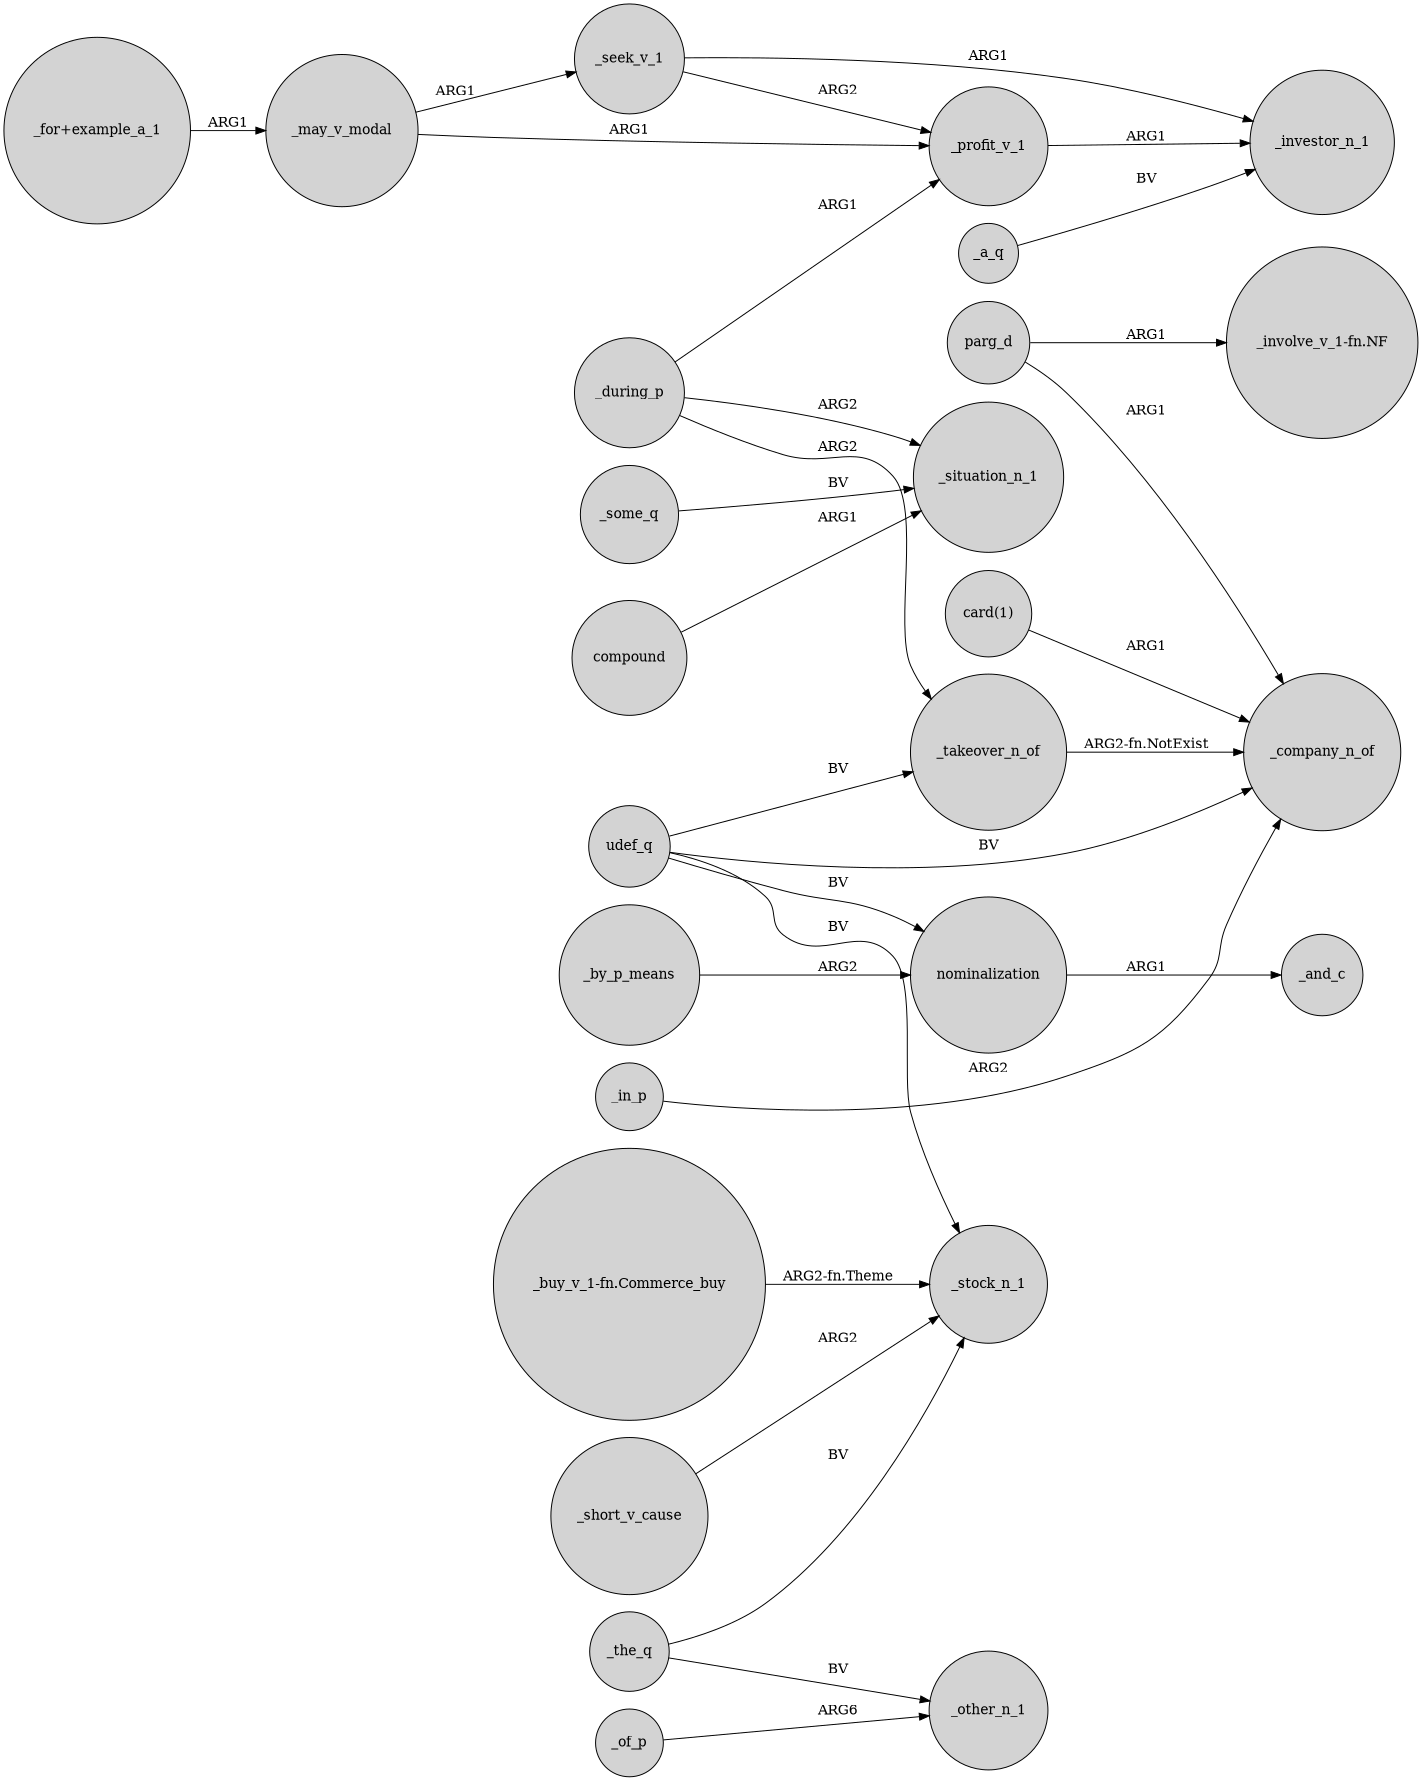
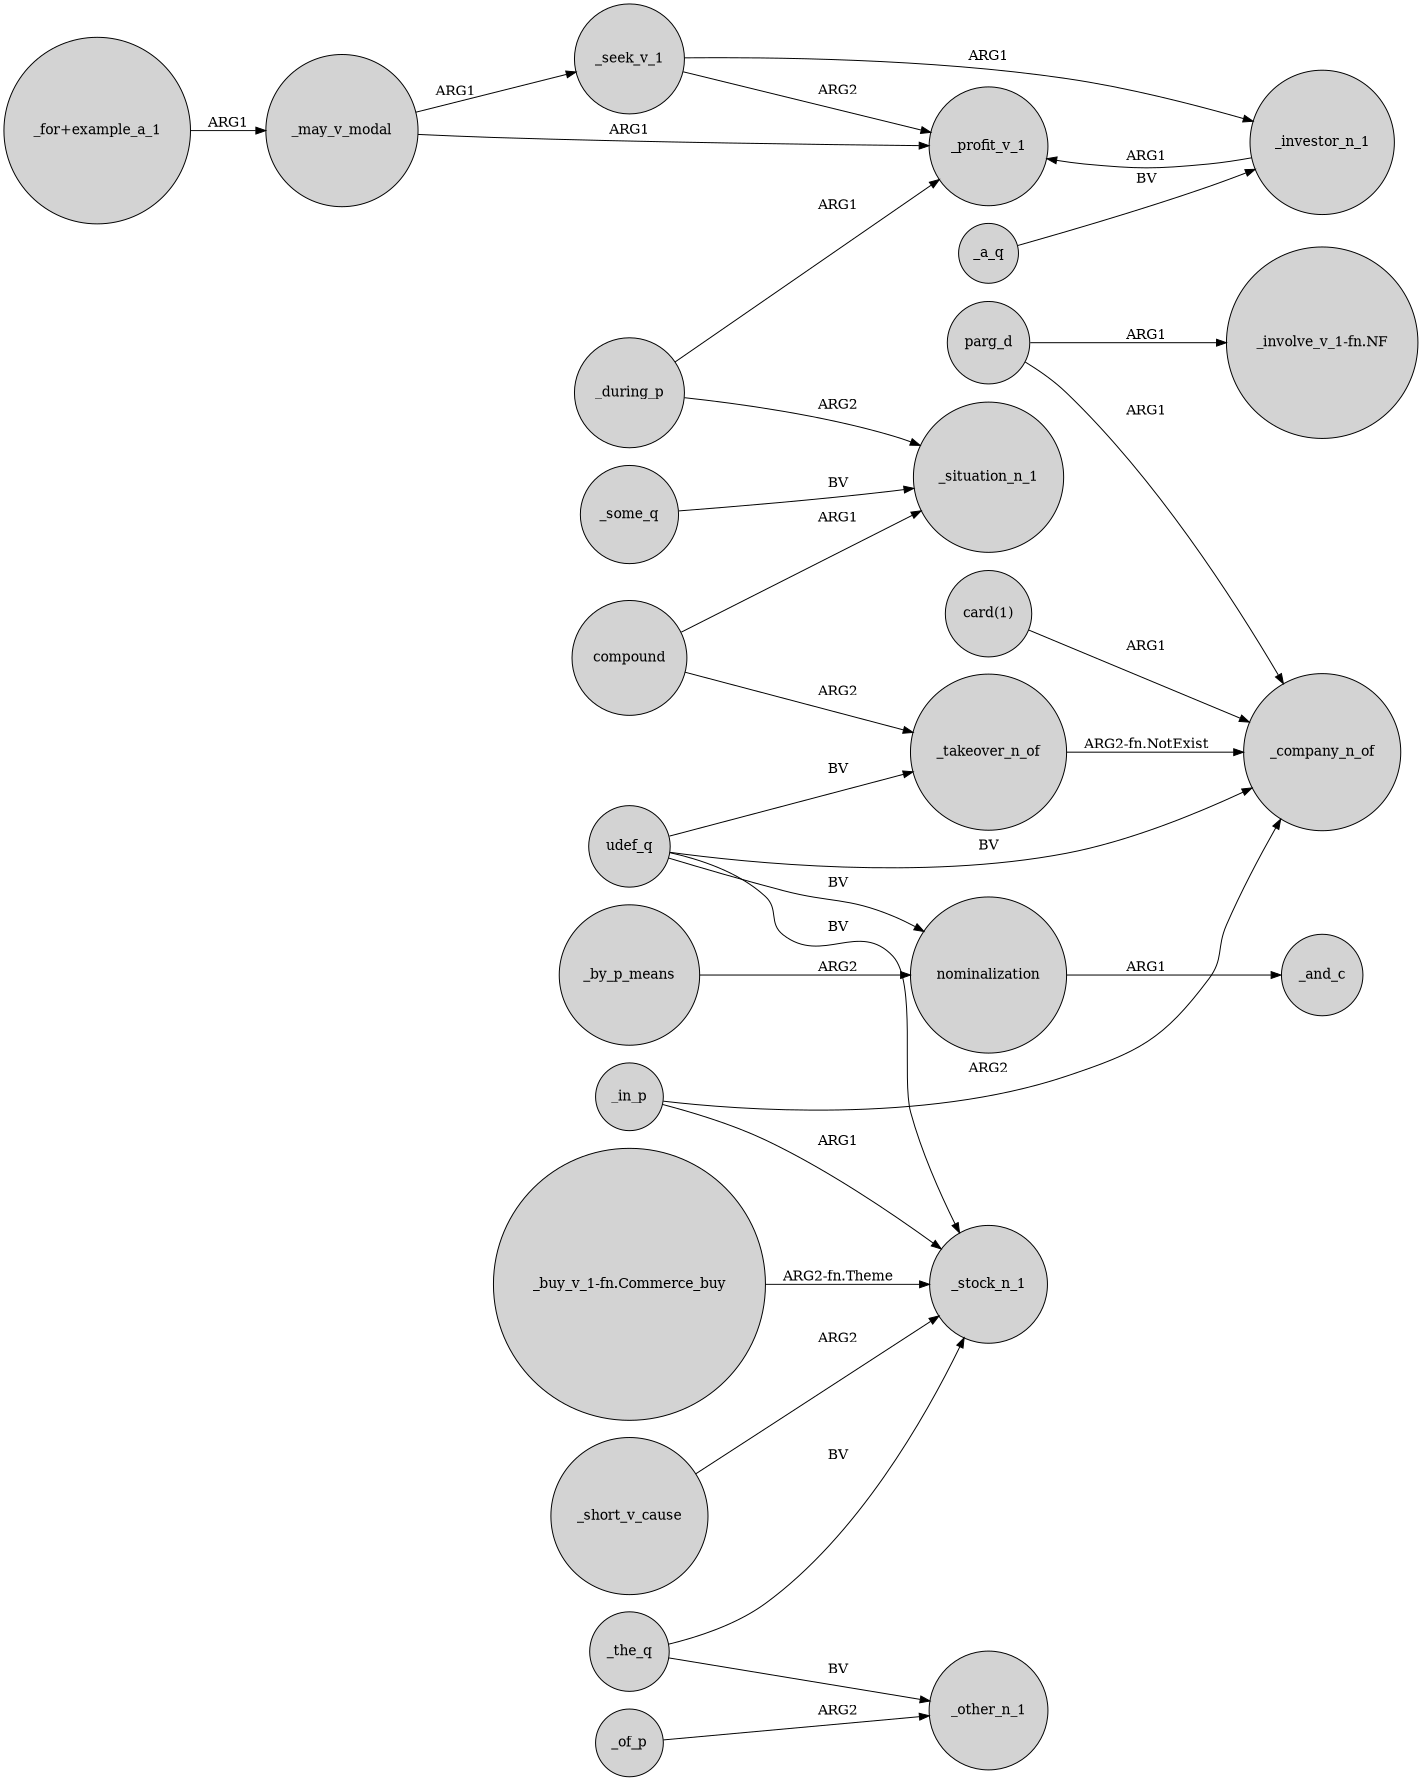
(1144, 145) -> (1154, 168)
(891, 475) -> (794, 701)
none -> (804, 1160)
(838, 1711) -> (838, 1711)
